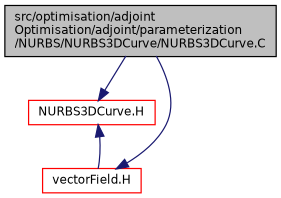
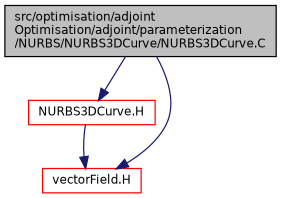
(100, 153) -> (84, 141)
